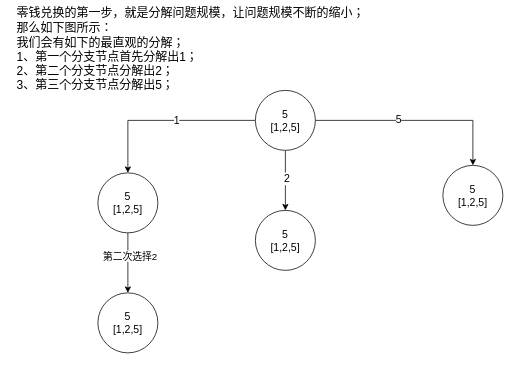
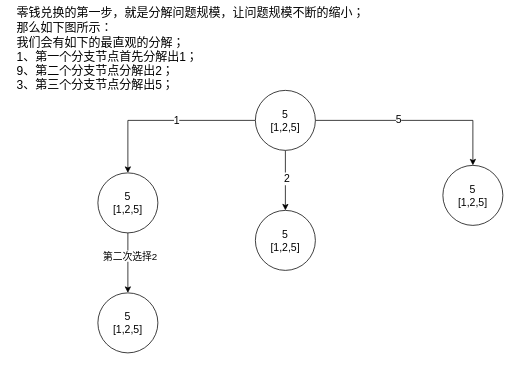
(147, 57) -> (147, 57)
